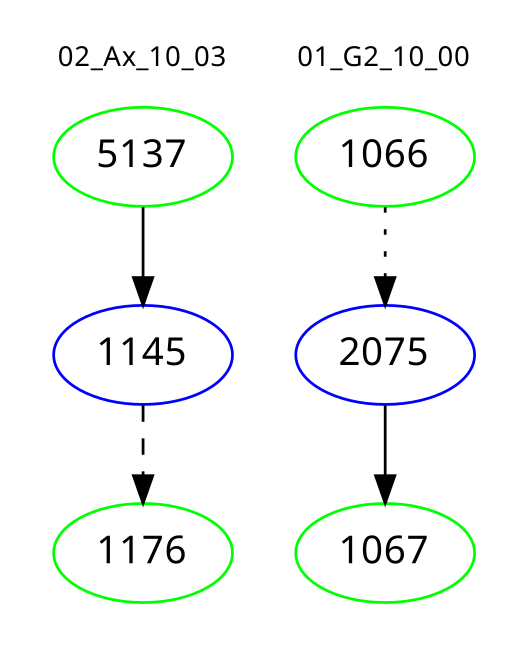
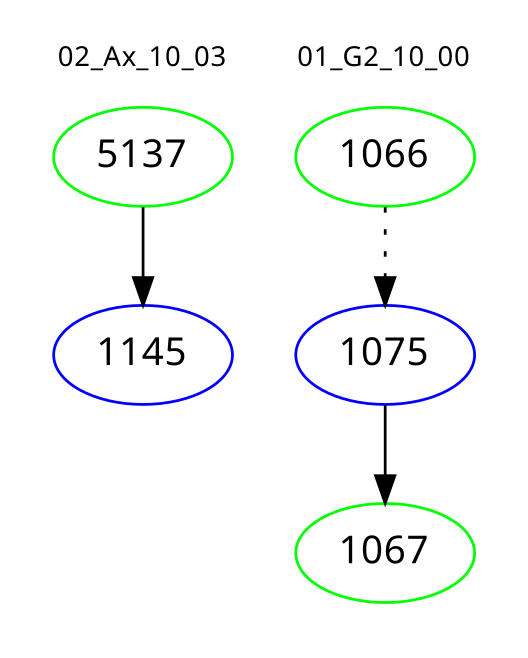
(385, 355) -> (385, 355)
(143, 553) -> none
